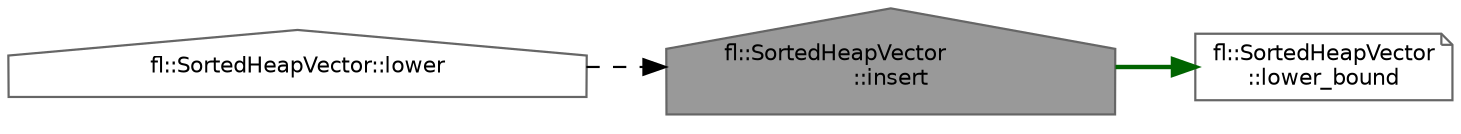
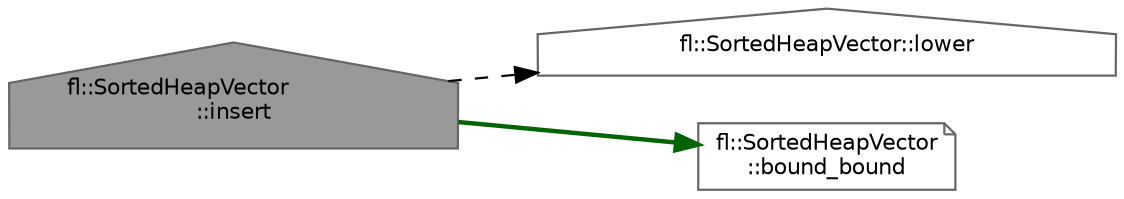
(615, 67) -> (482, 78)
(1324, 67) -> (827, 157)
